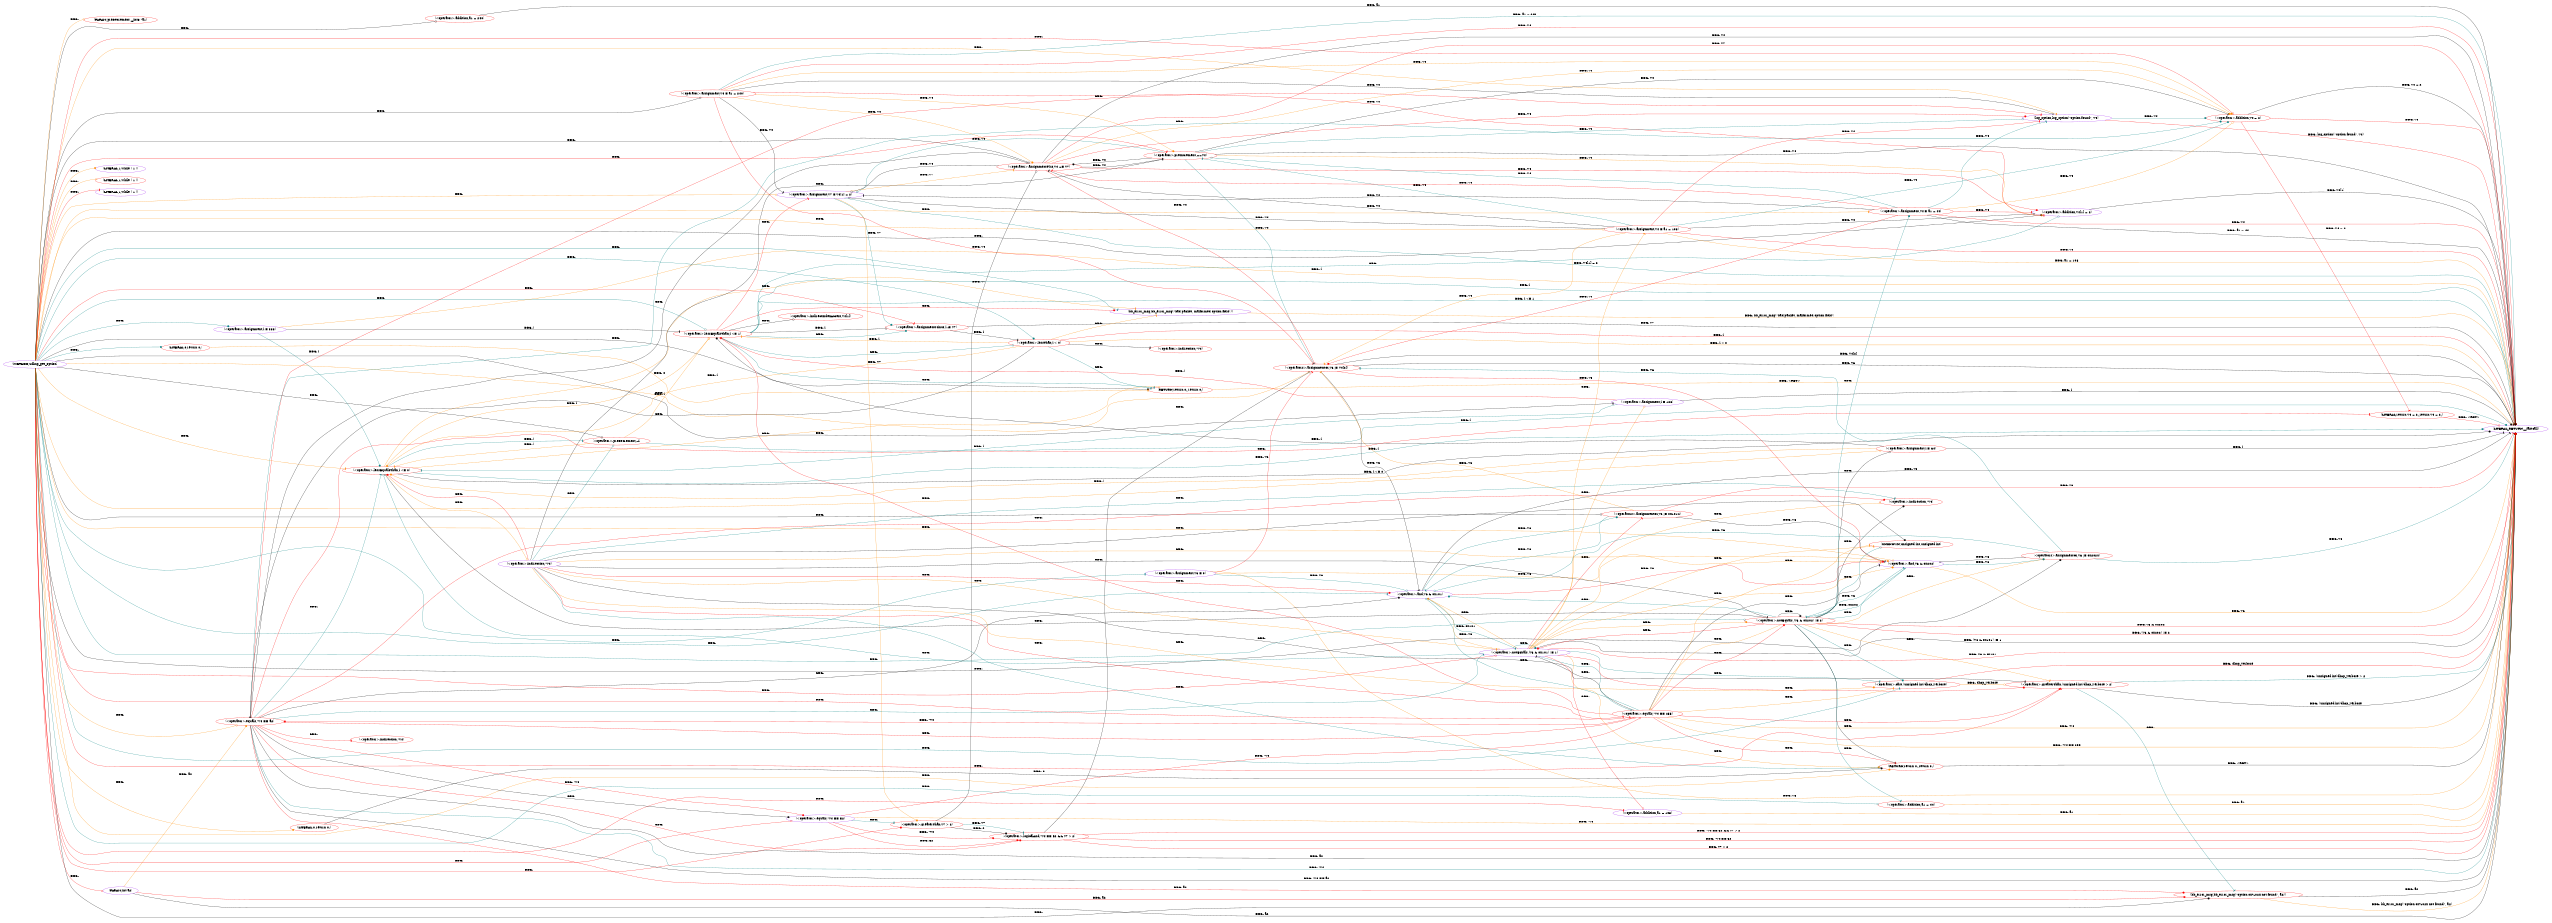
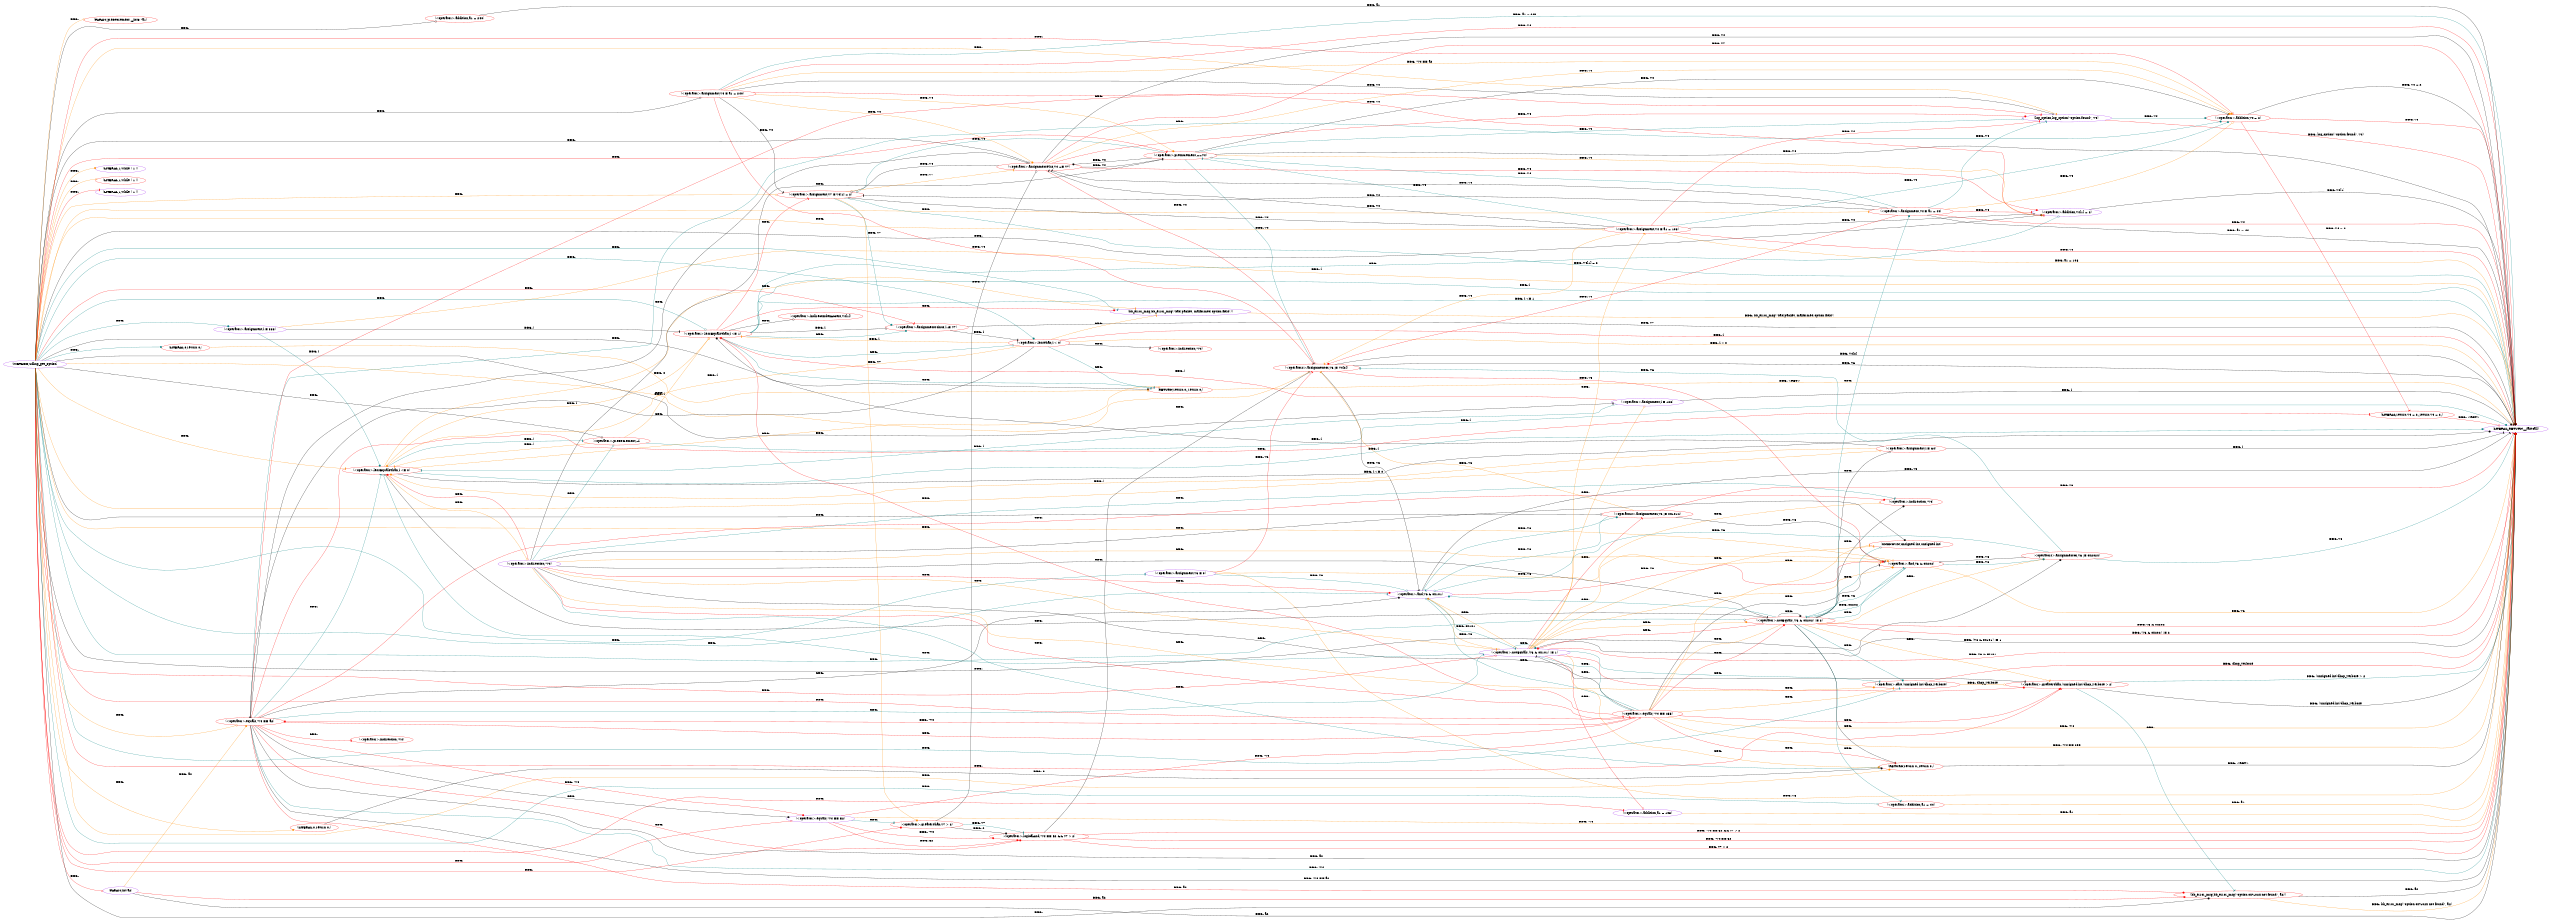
(1420, 62) -> (1420, 62)
(1470, 184) -> (1470, 184)
(820, 195) -> (820, 195)
(1911, 564) -> (1911, 564)
